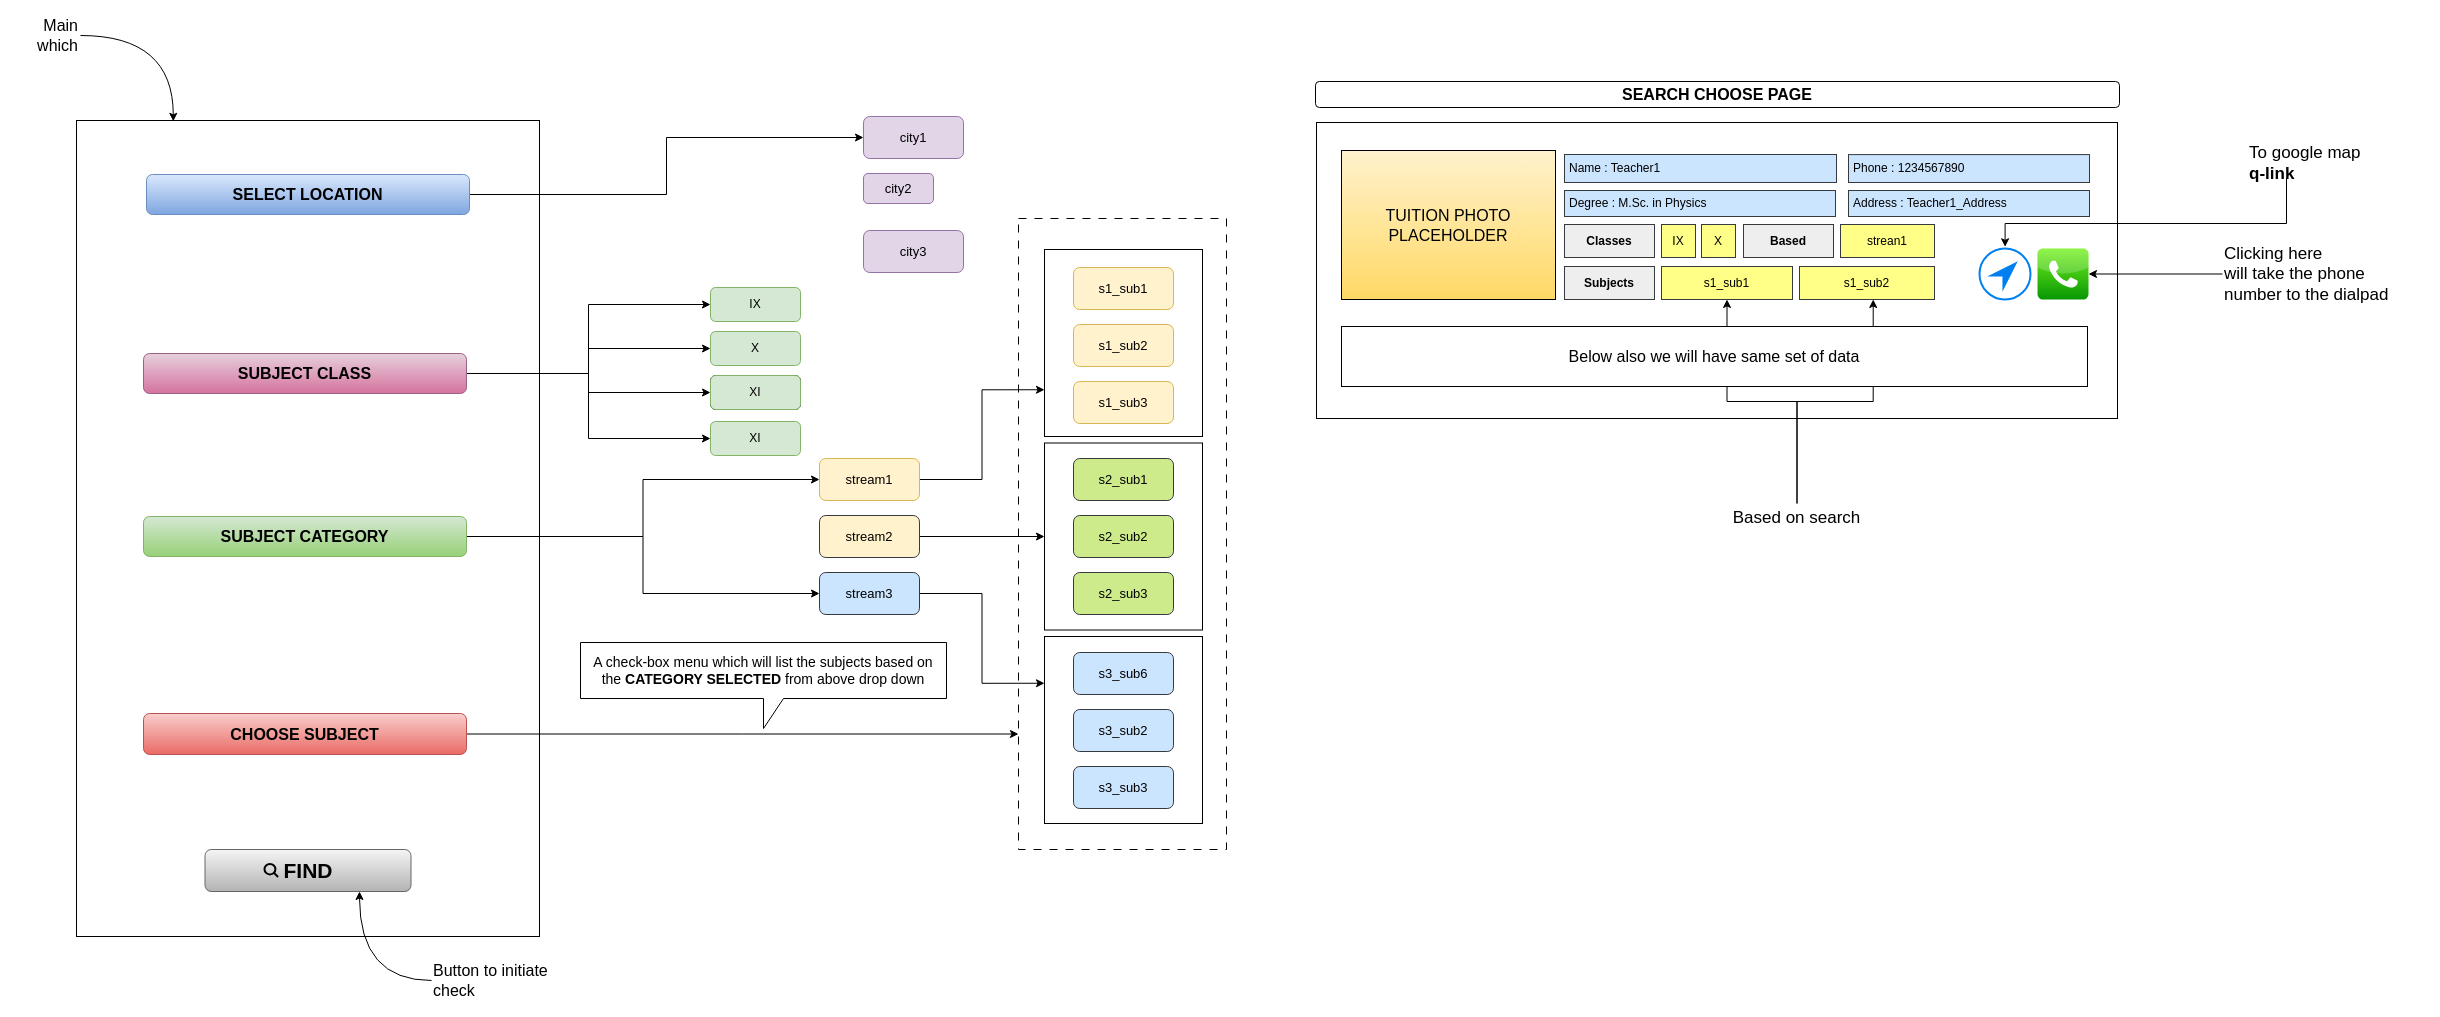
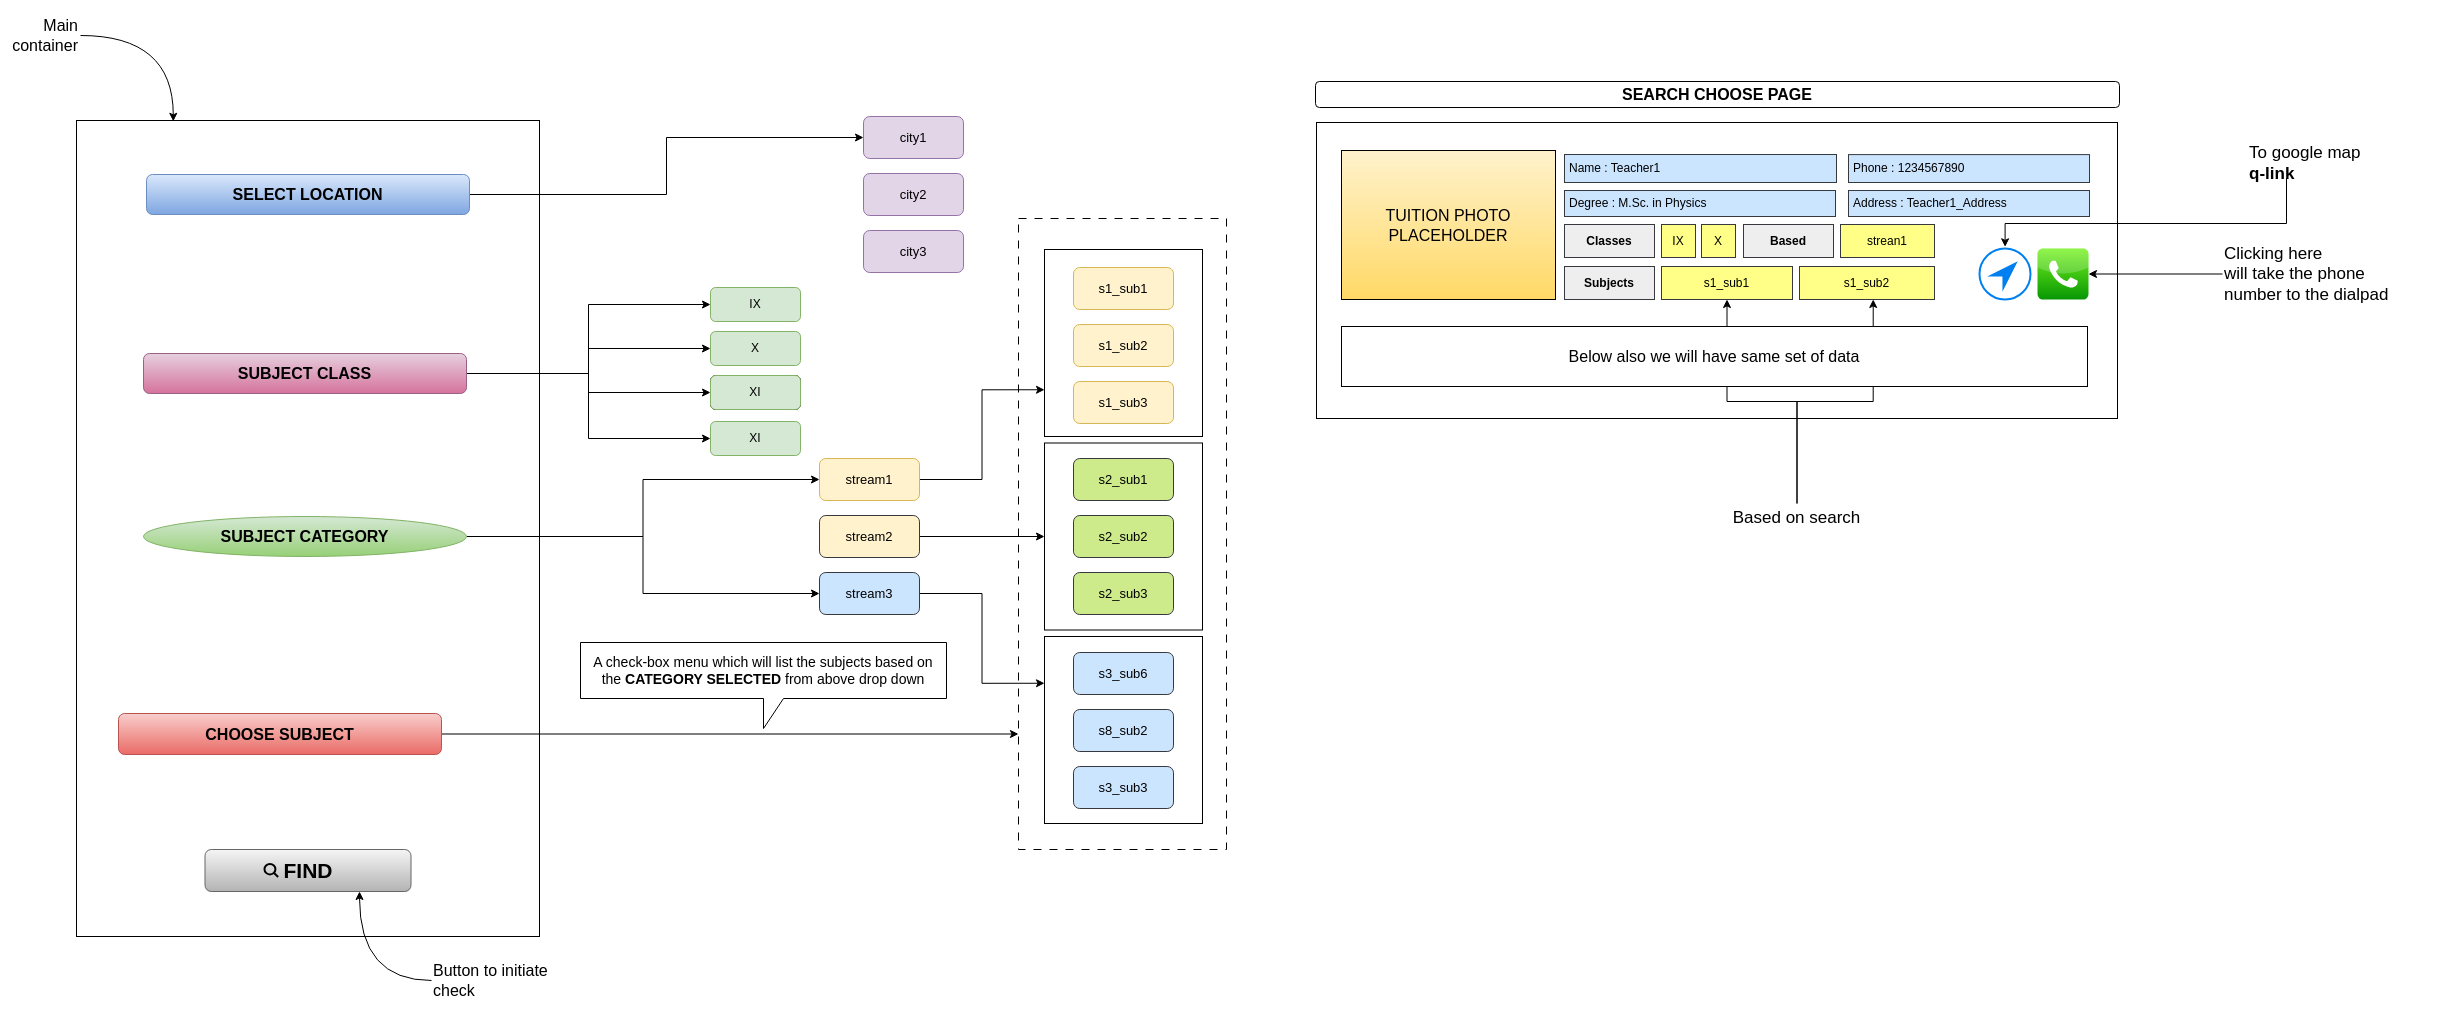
(50, 36) -> (50, 36)
(899, 189) -> (914, 195)
(305, 537) -> (305, 537)
(1124, 731) -> (1124, 731)
(305, 734) -> (280, 734)
